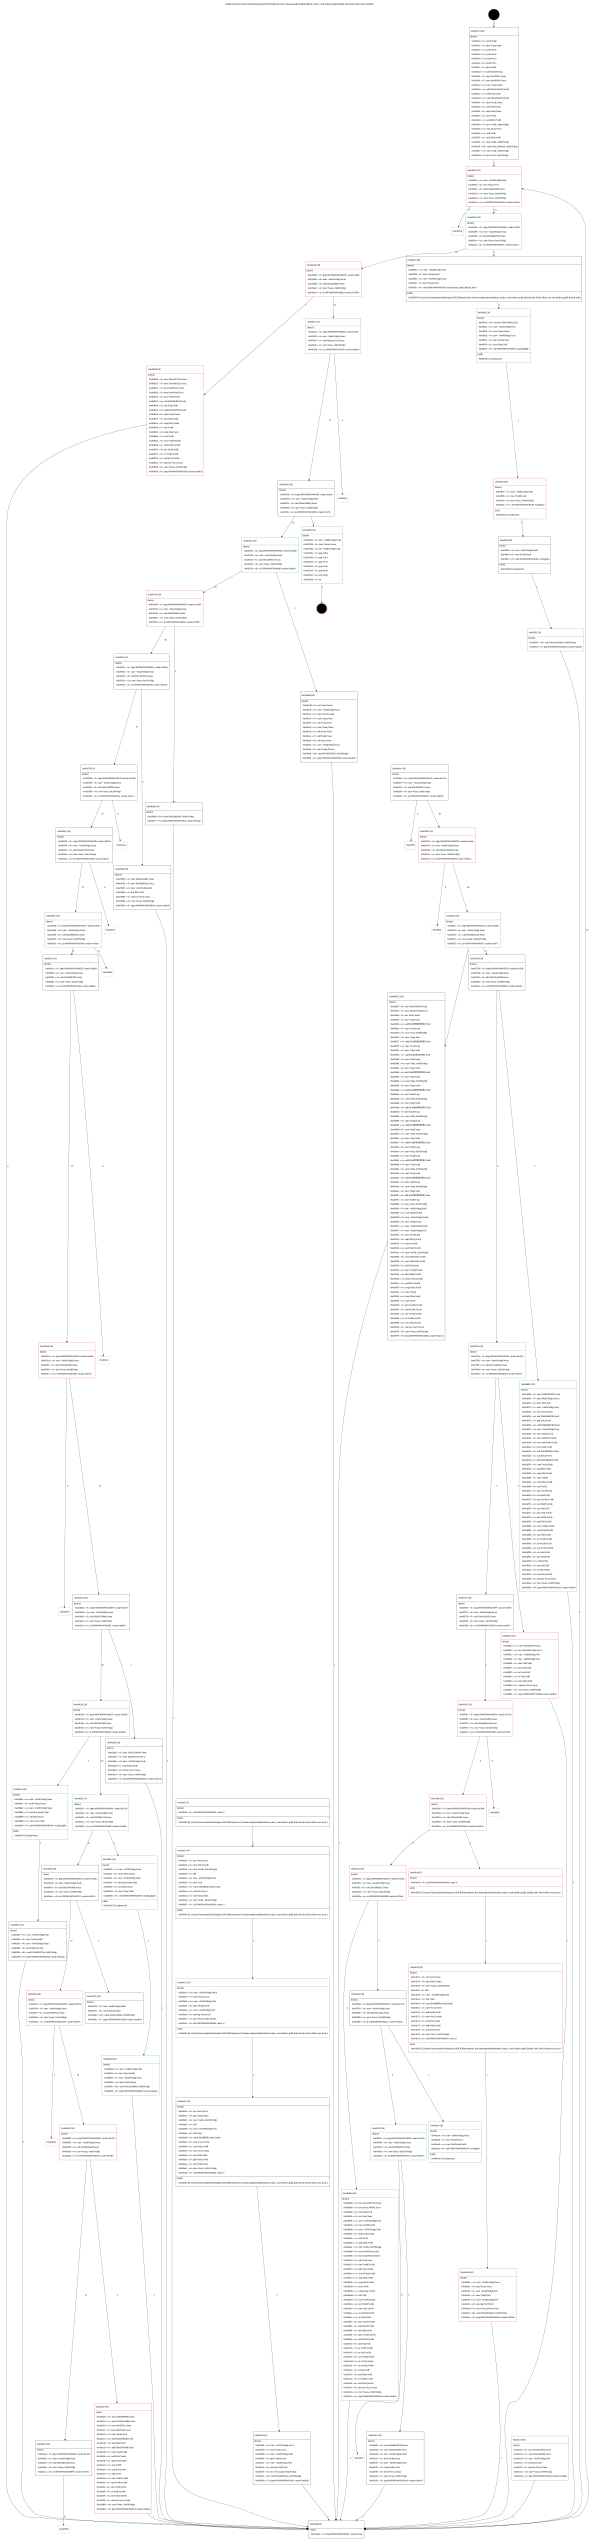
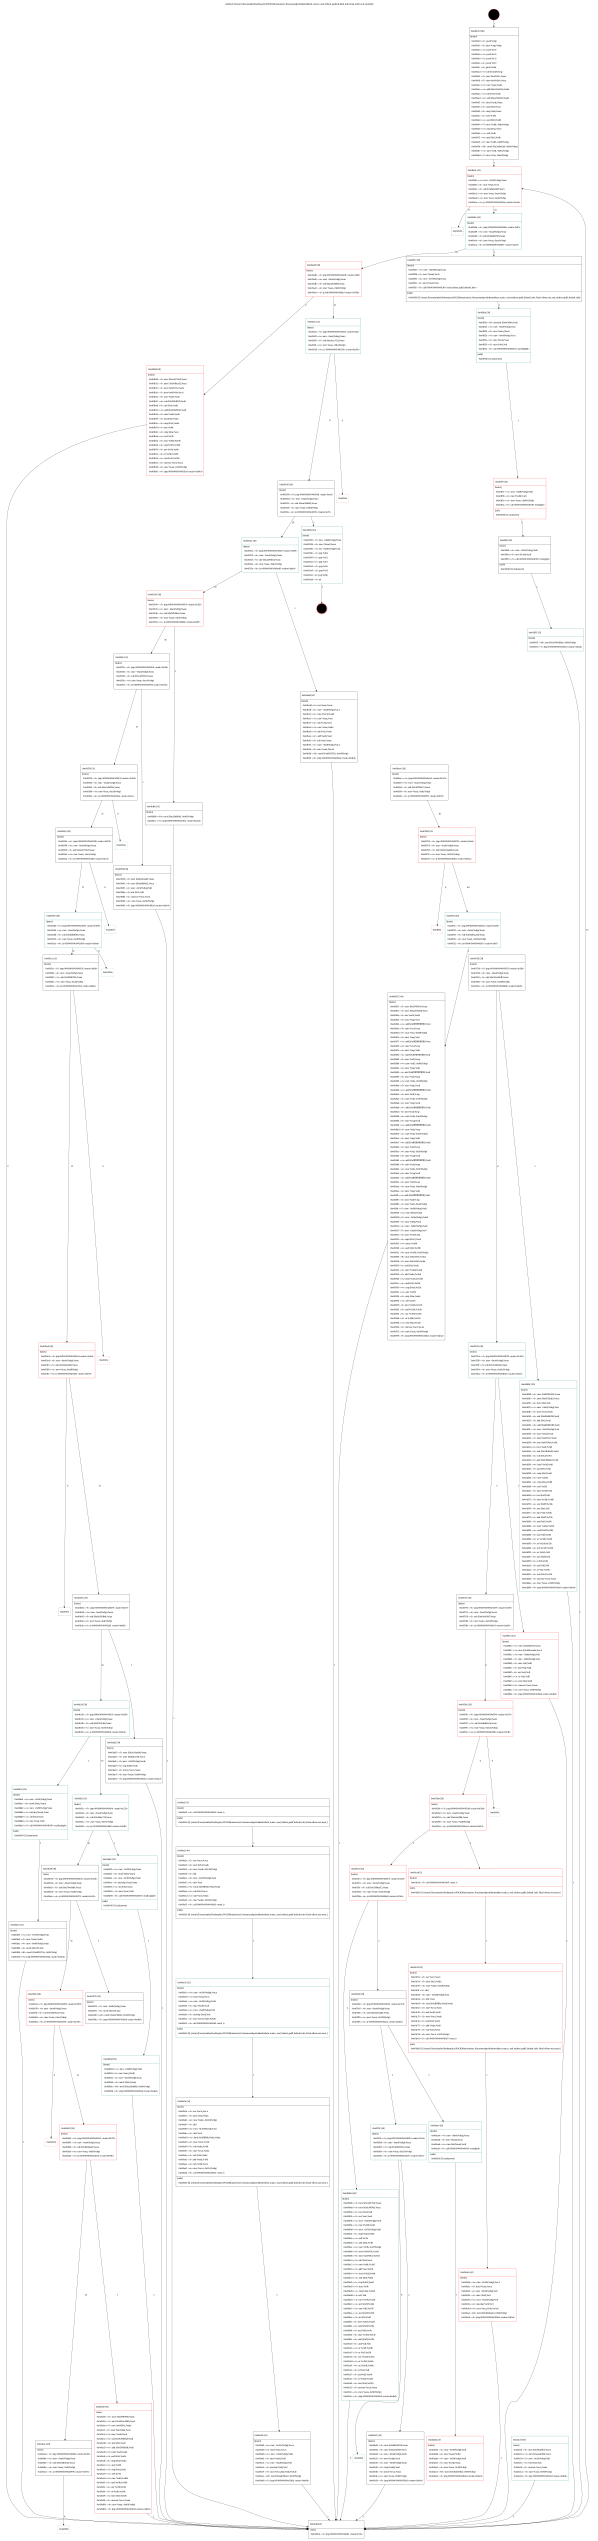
(410, 845) -> none
(484, 951) -> none
none -> (455, 2458)
